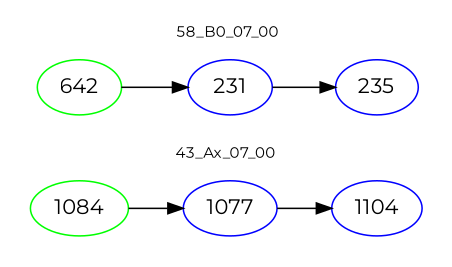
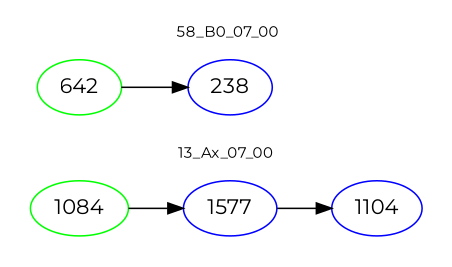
(230, 87) -> (230, 87)
(377, 87) -> none
(226, 154) -> (226, 154)
(230, 208) -> (230, 208)
